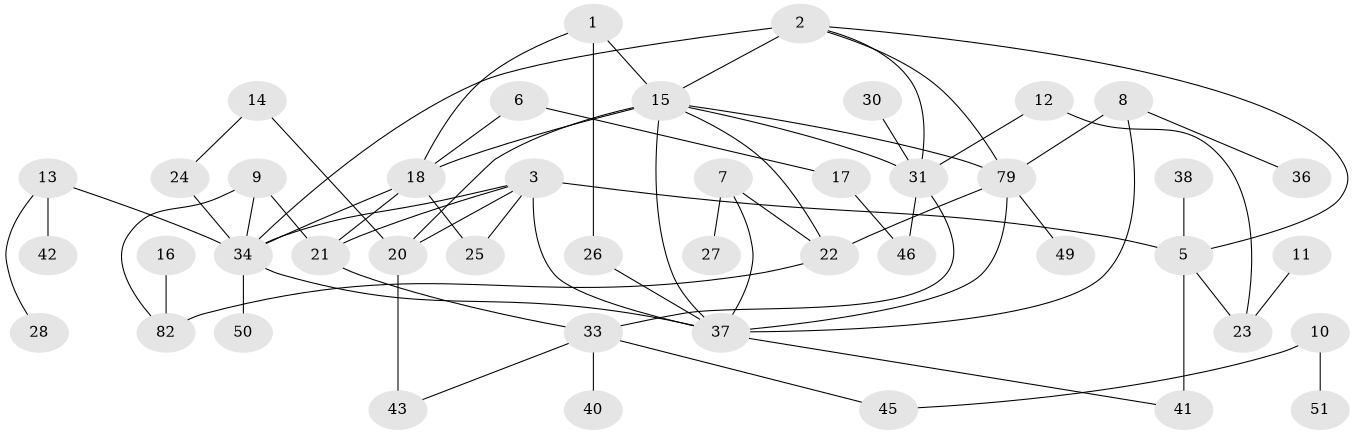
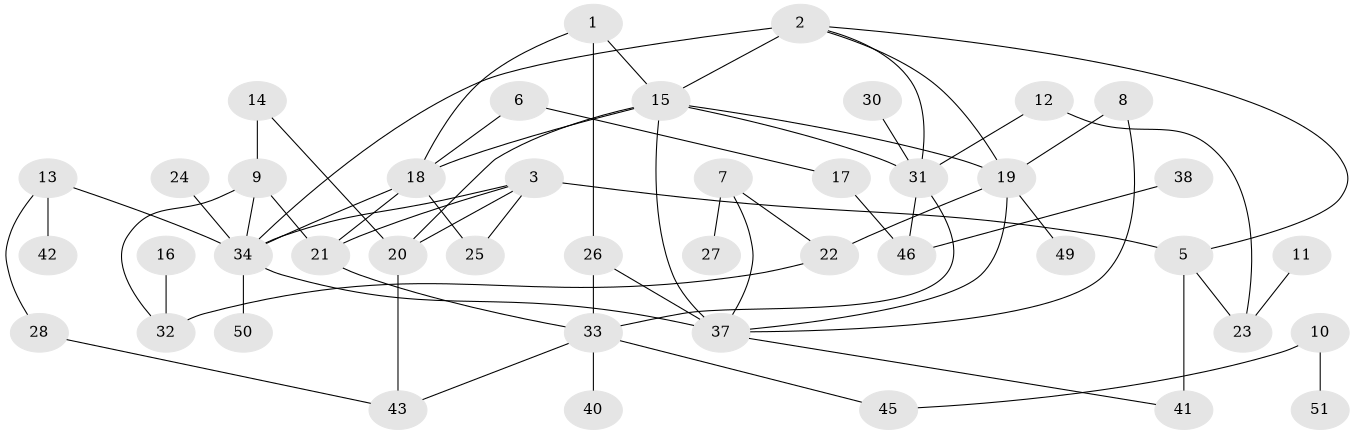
(219, 139) -> (257, 140)
(771, 168) -> none
(1007, 178) -> (1007, 178)
(1302, 178) -> none
(1184, 217) -> (1045, 217)
none -> (593, 294)
(589, 295) -> none
(166, 333) -> (166, 333)
none -> (219, 371)
